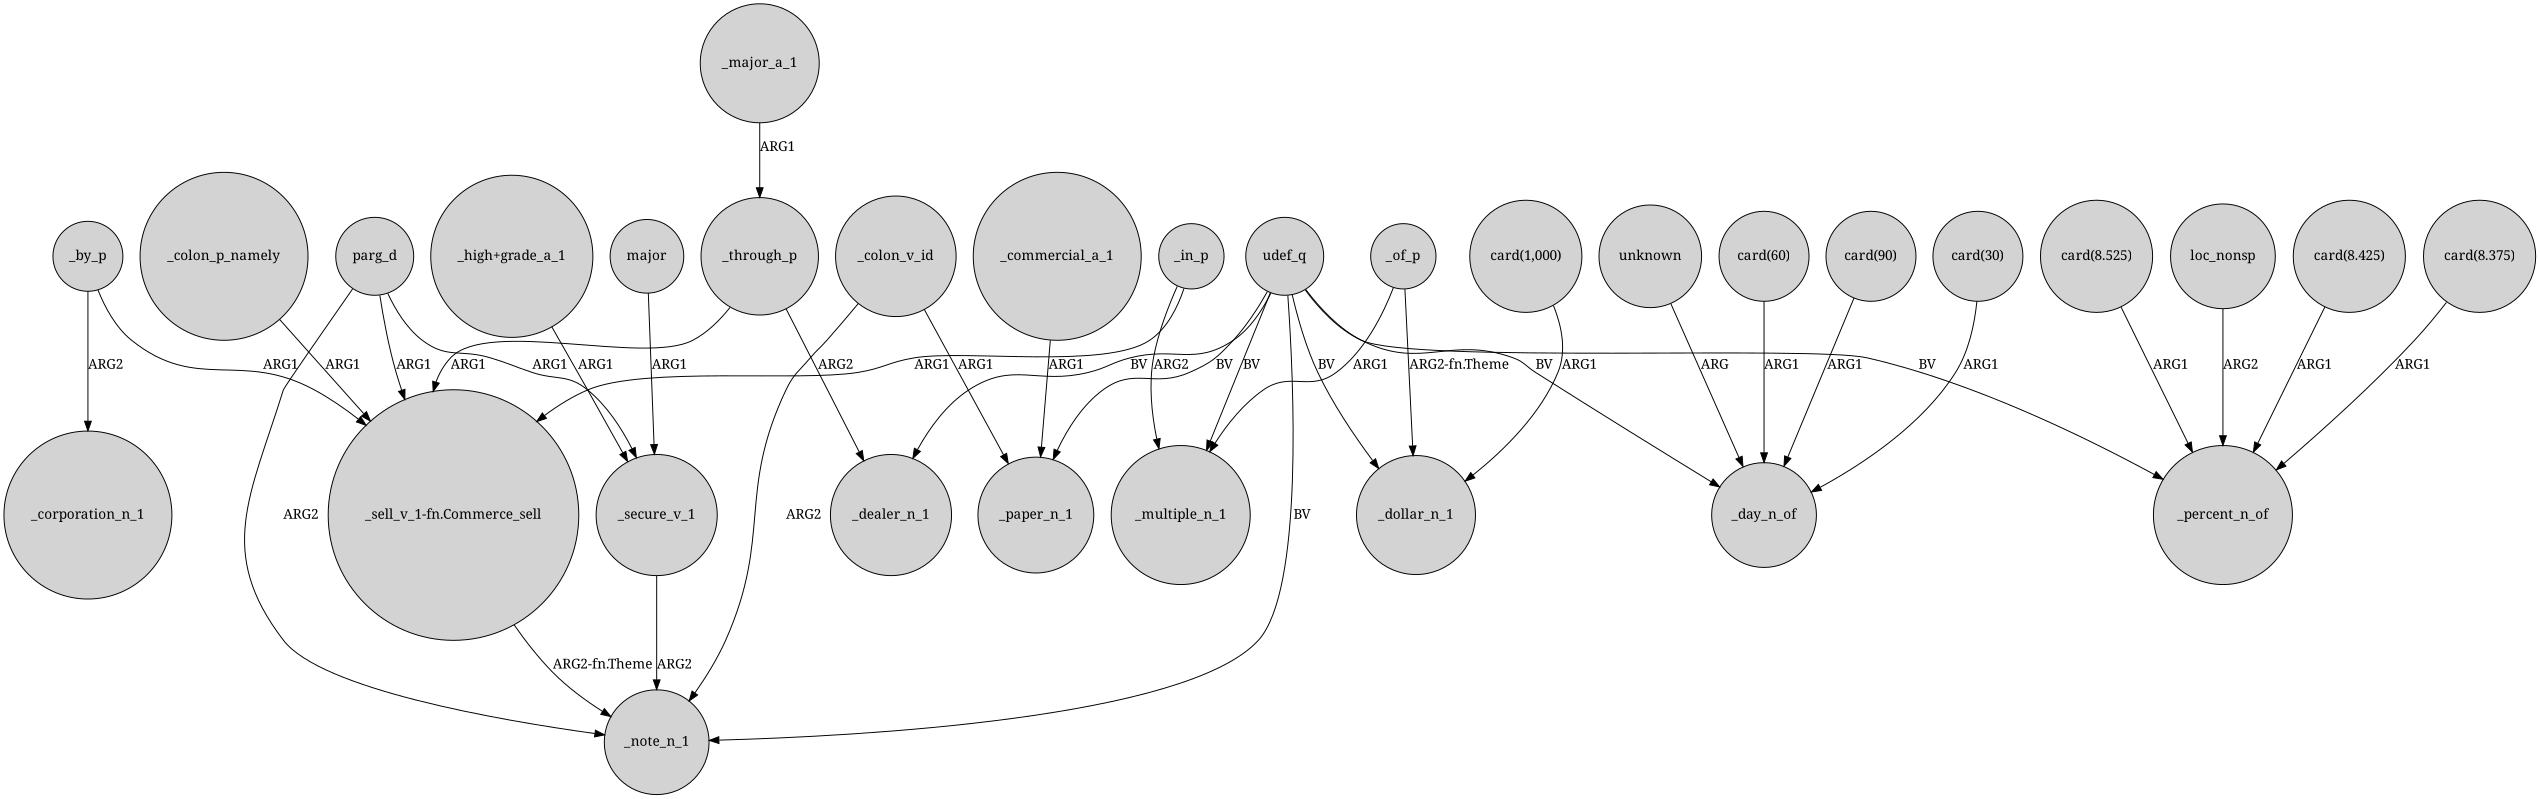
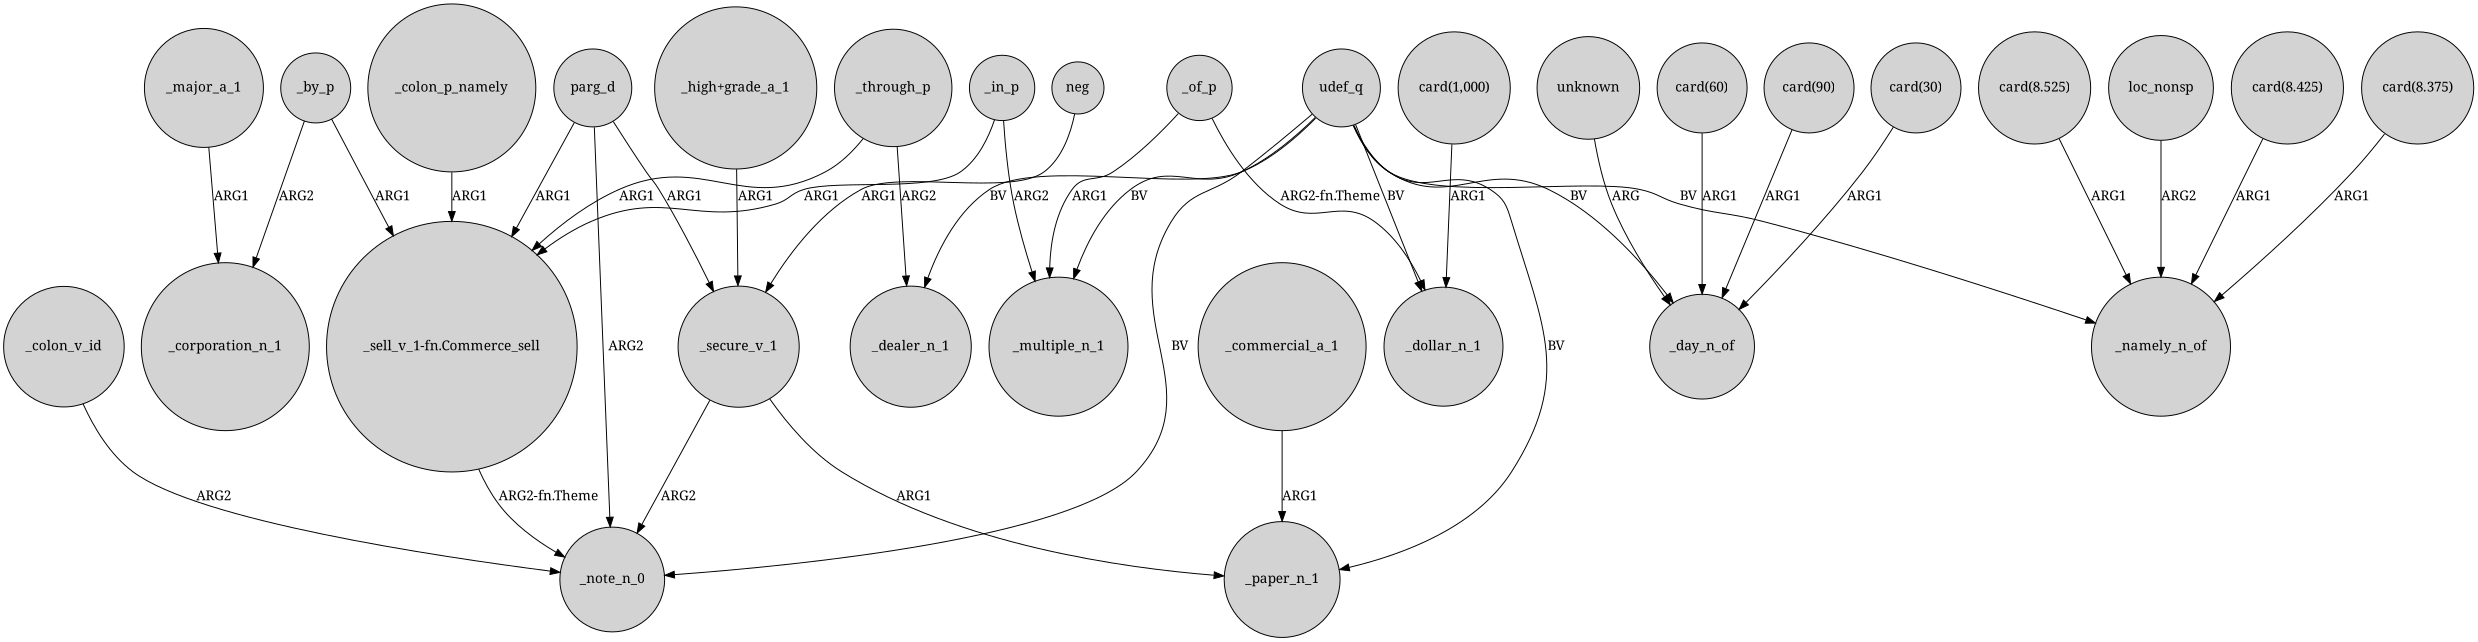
(760, 155) -> (213, 200)
(647, 256) -> (1078, 88)
(964, 382) -> (972, 530)
(2223, 515) -> (2161, 347)
(657, 742) -> (612, 579)
